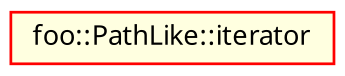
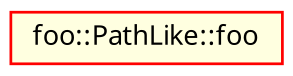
(172, 38) -> (147, 38)
